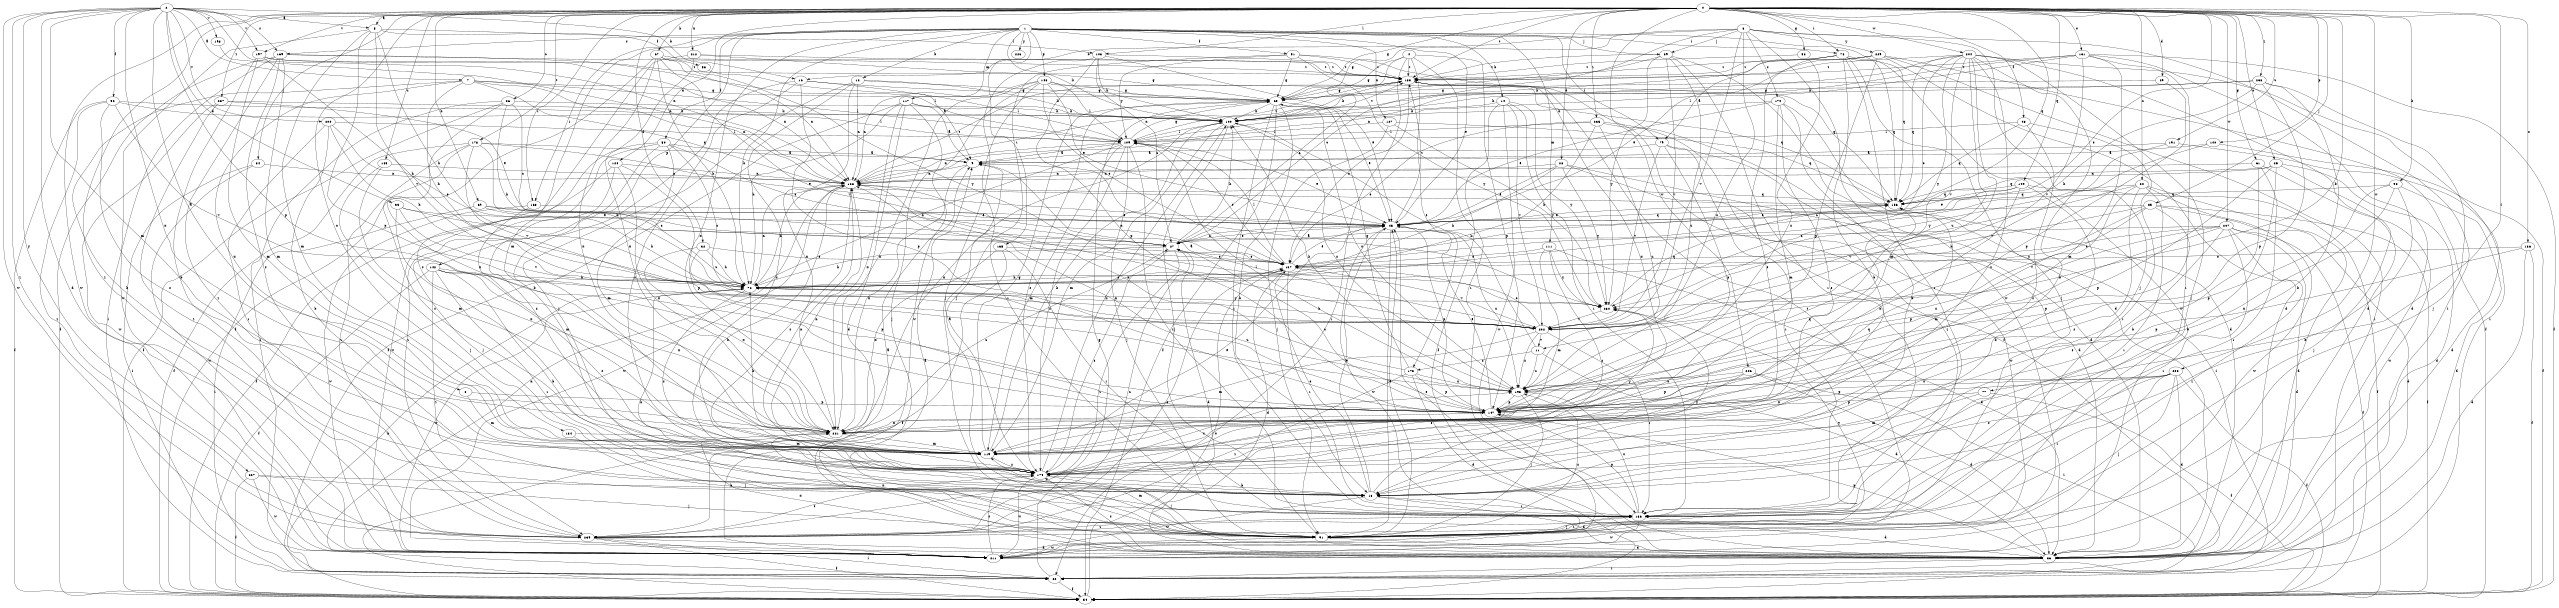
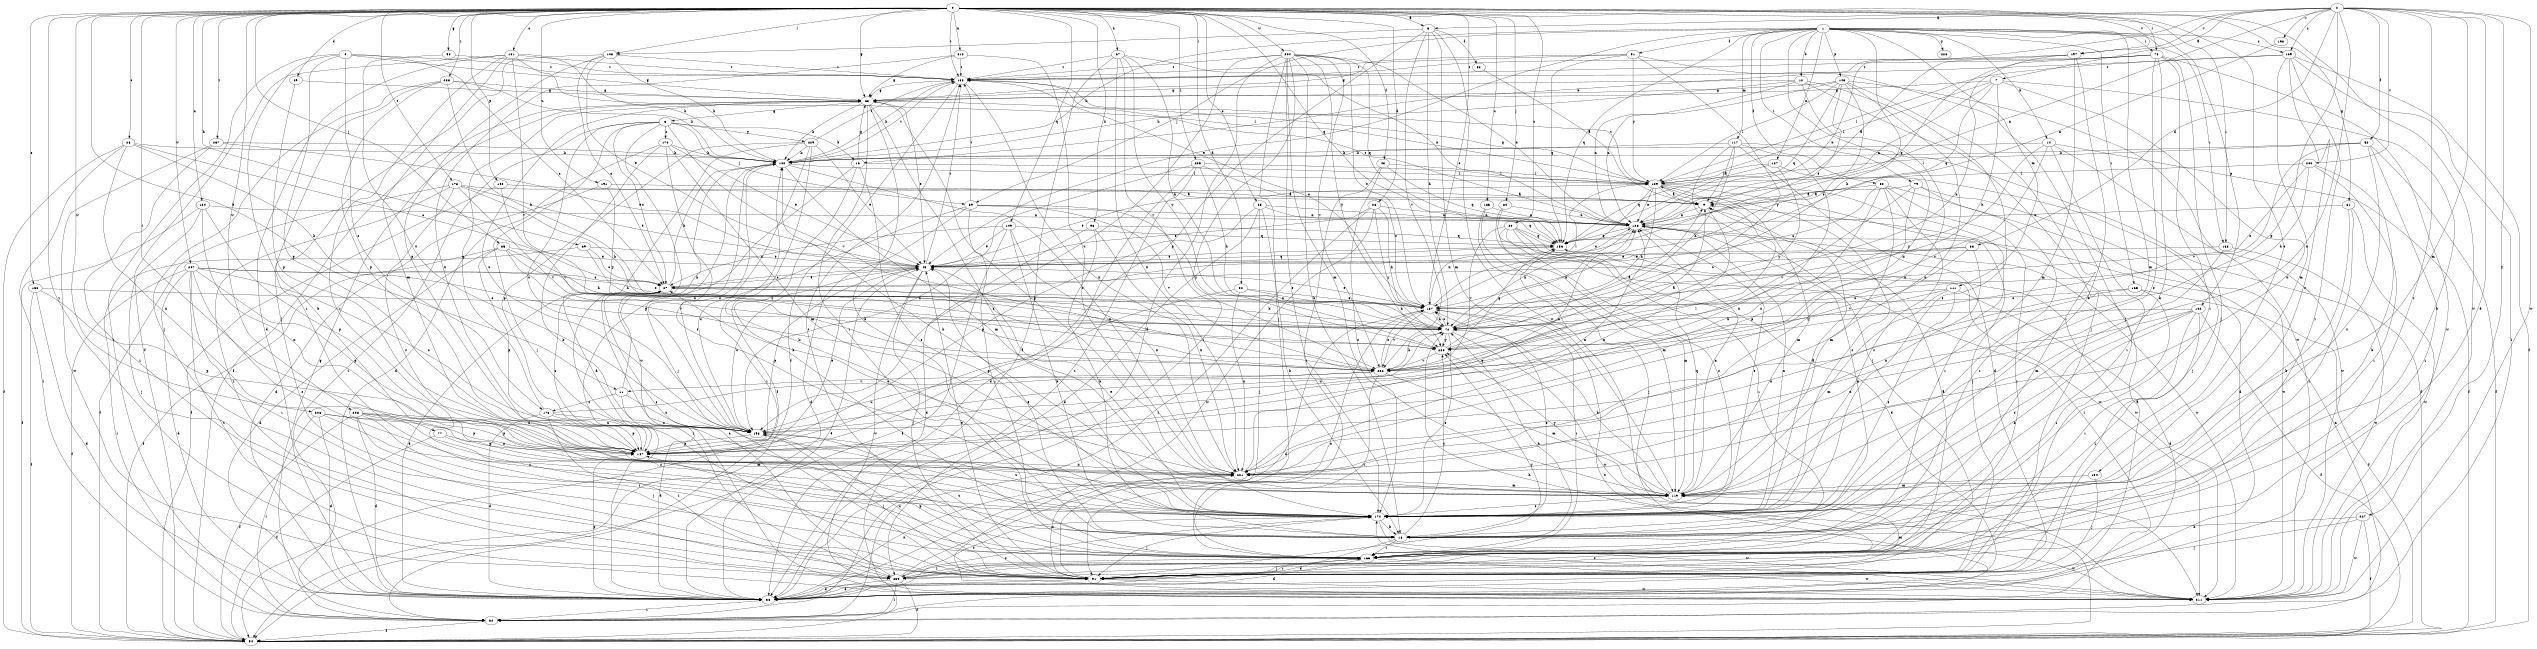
(1503, 49) -> (767, 111)
(1726, 79) -> (1914, 81)
(1940, 341) -> none
(466, 392) -> none
